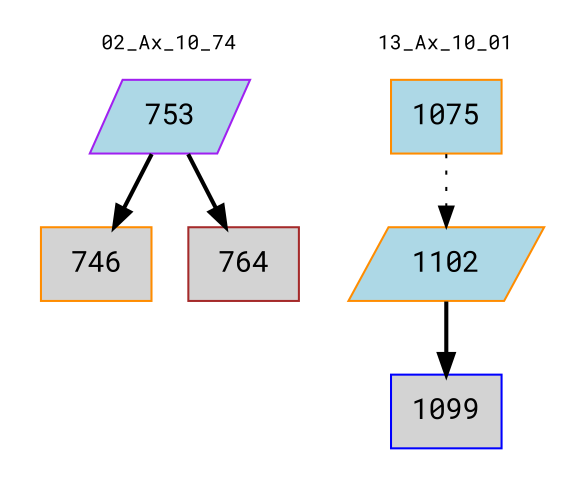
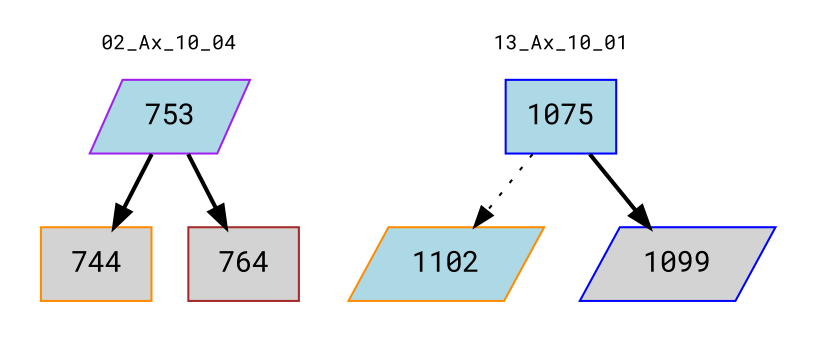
(170, 44) -> (170, 44)
(446, 117) -> (561, 117)
(96, 264) -> (96, 264)
(446, 328) -> (613, 183)
(446, 411) -> (678, 264)
